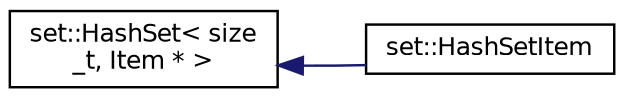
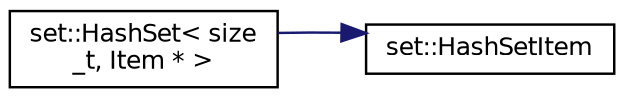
(335, 66) -> (310, 33)
